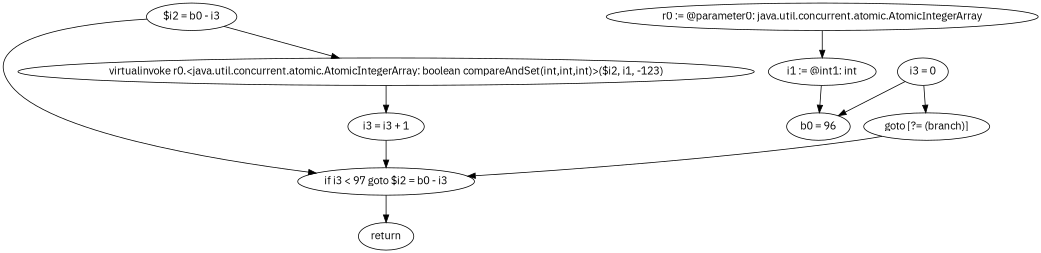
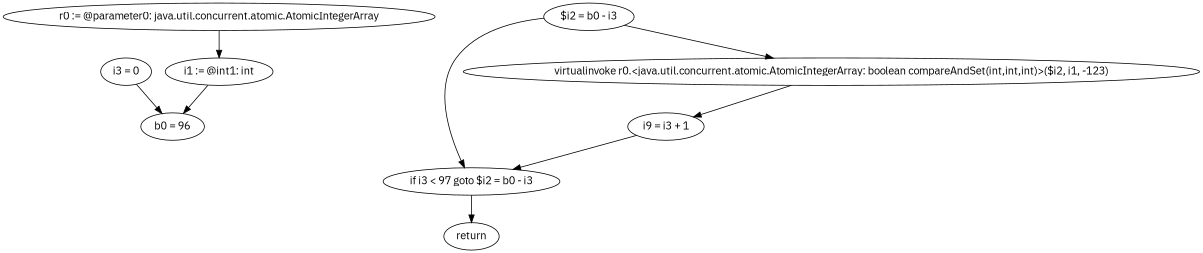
(386, 127) -> (666, 127)
(927, 127) -> none
